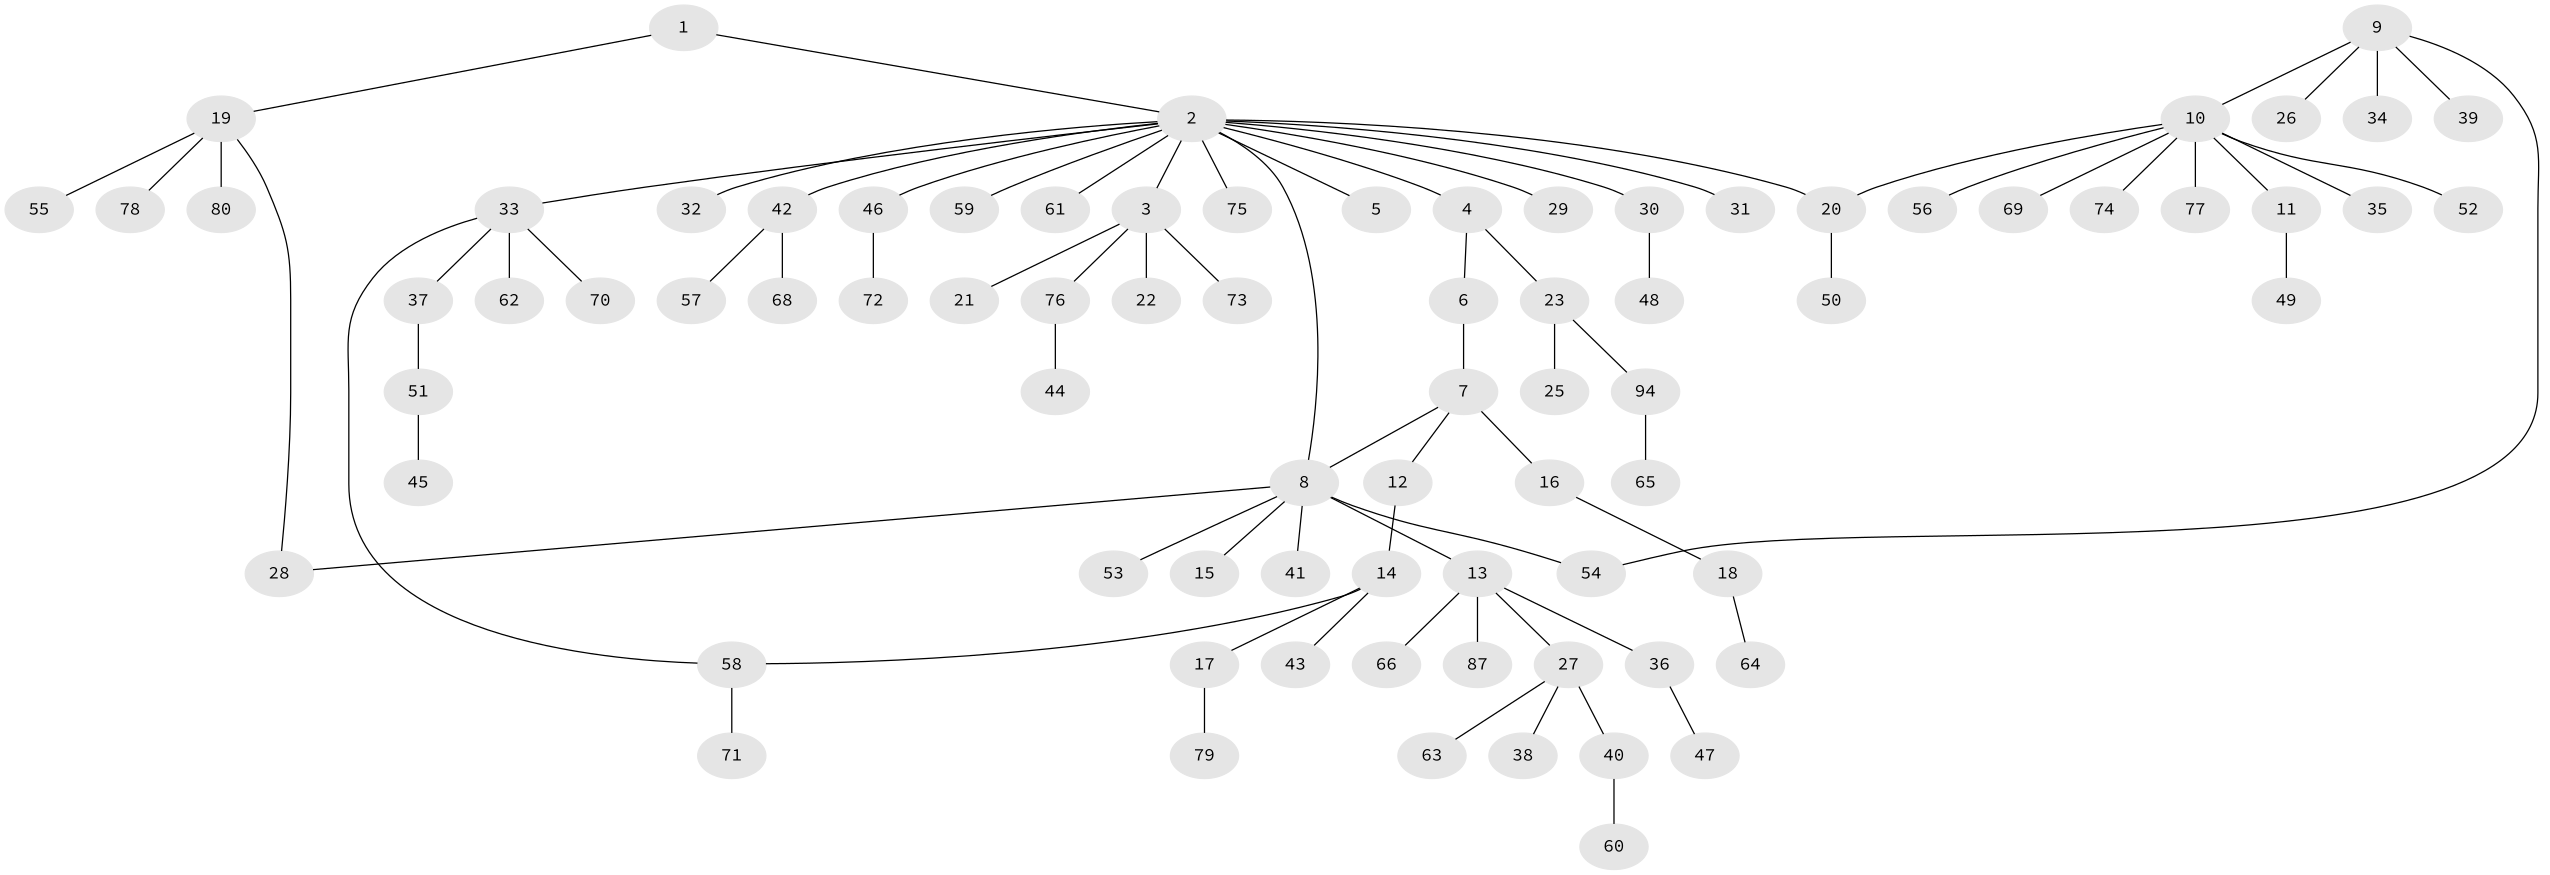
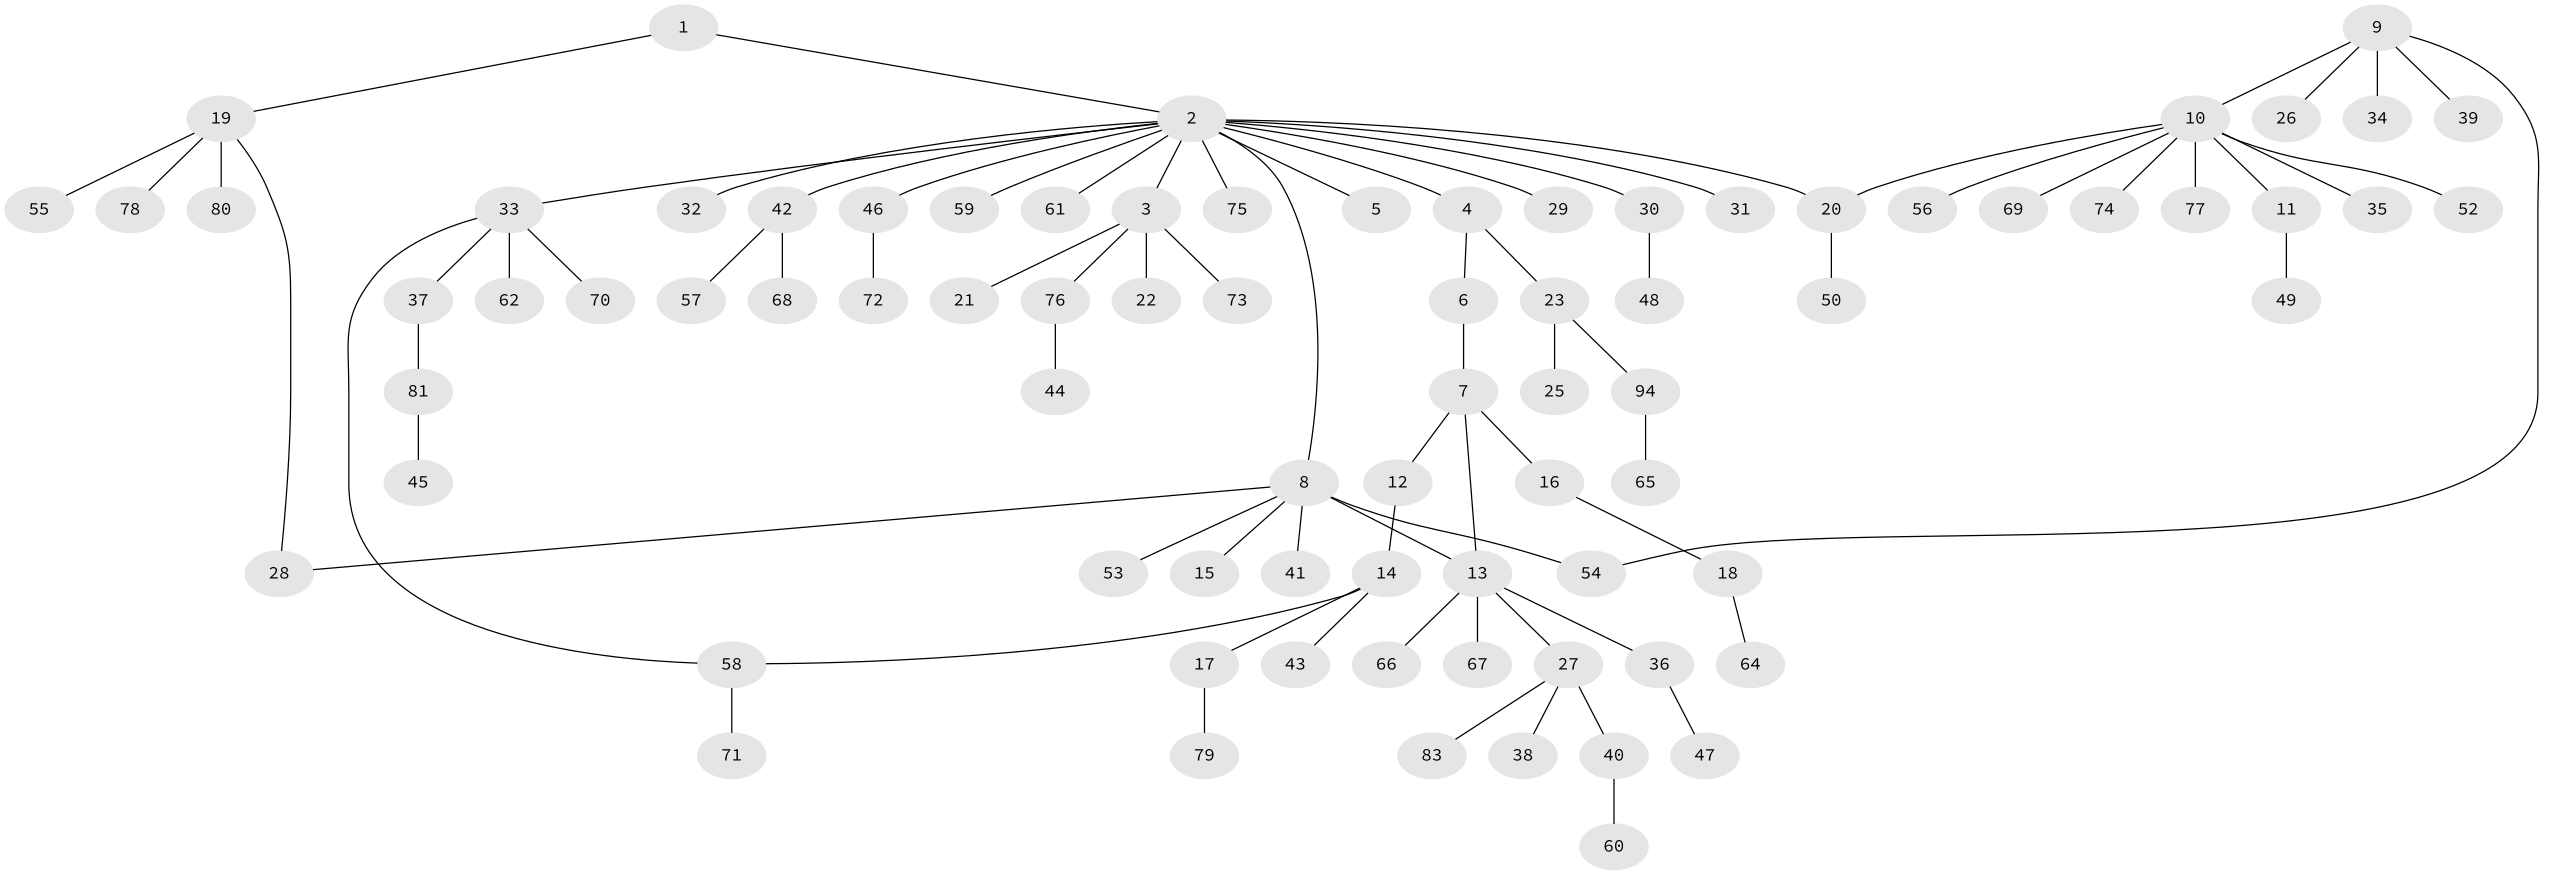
(418, 392) -> (418, 392)
(1384, 437) -> (1471, 483)
(1477, 665) -> (1477, 665)
(1432, 756) -> (1432, 756)
